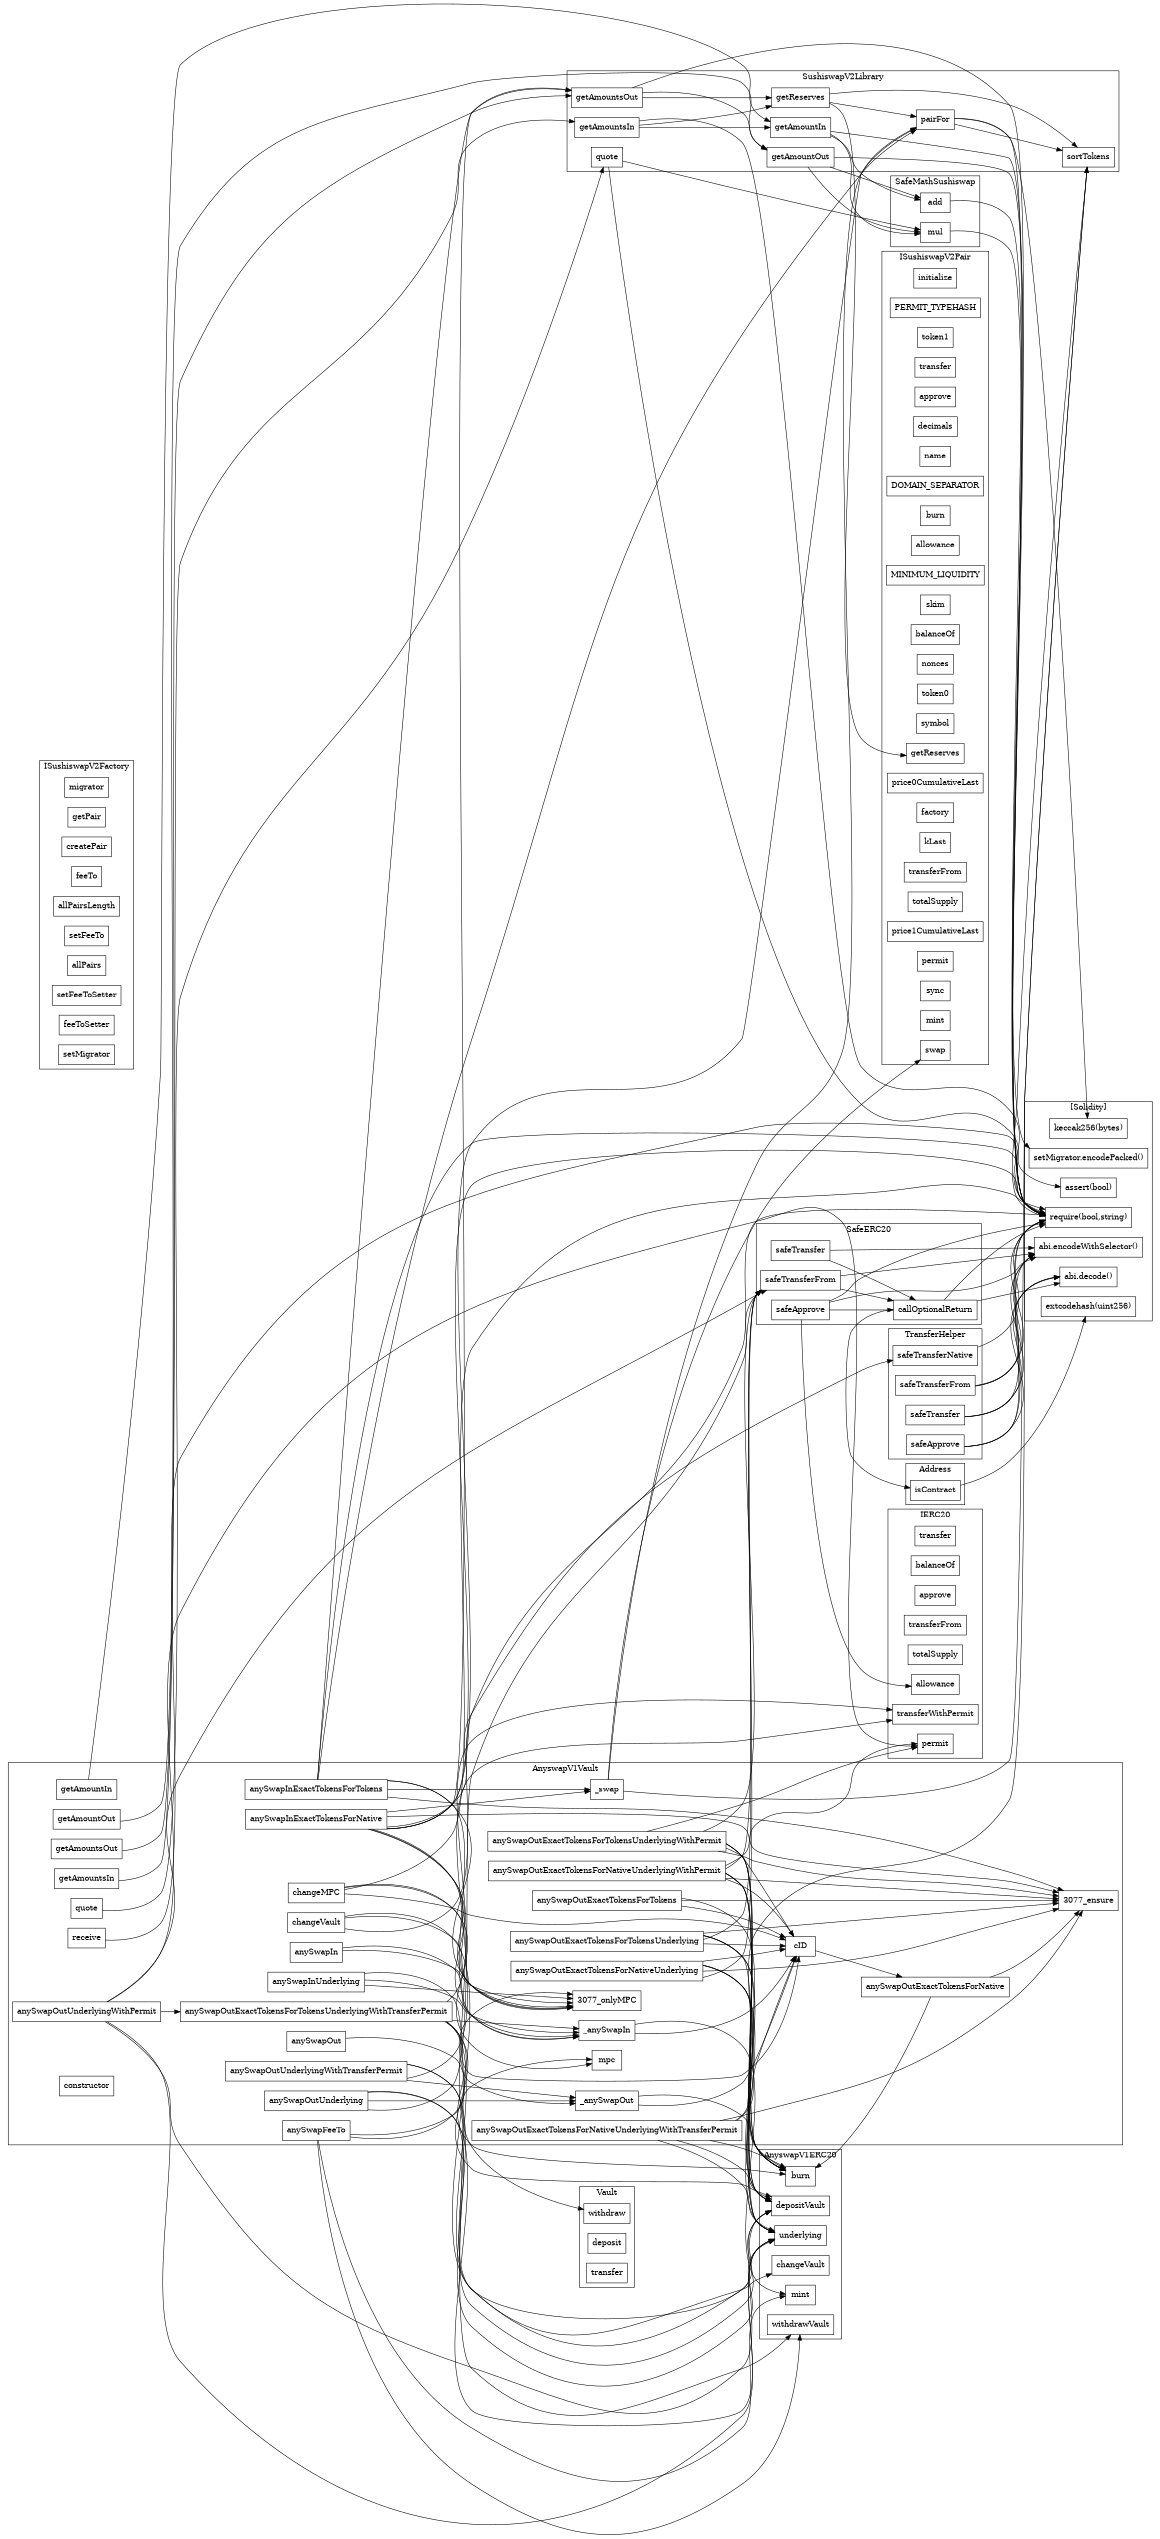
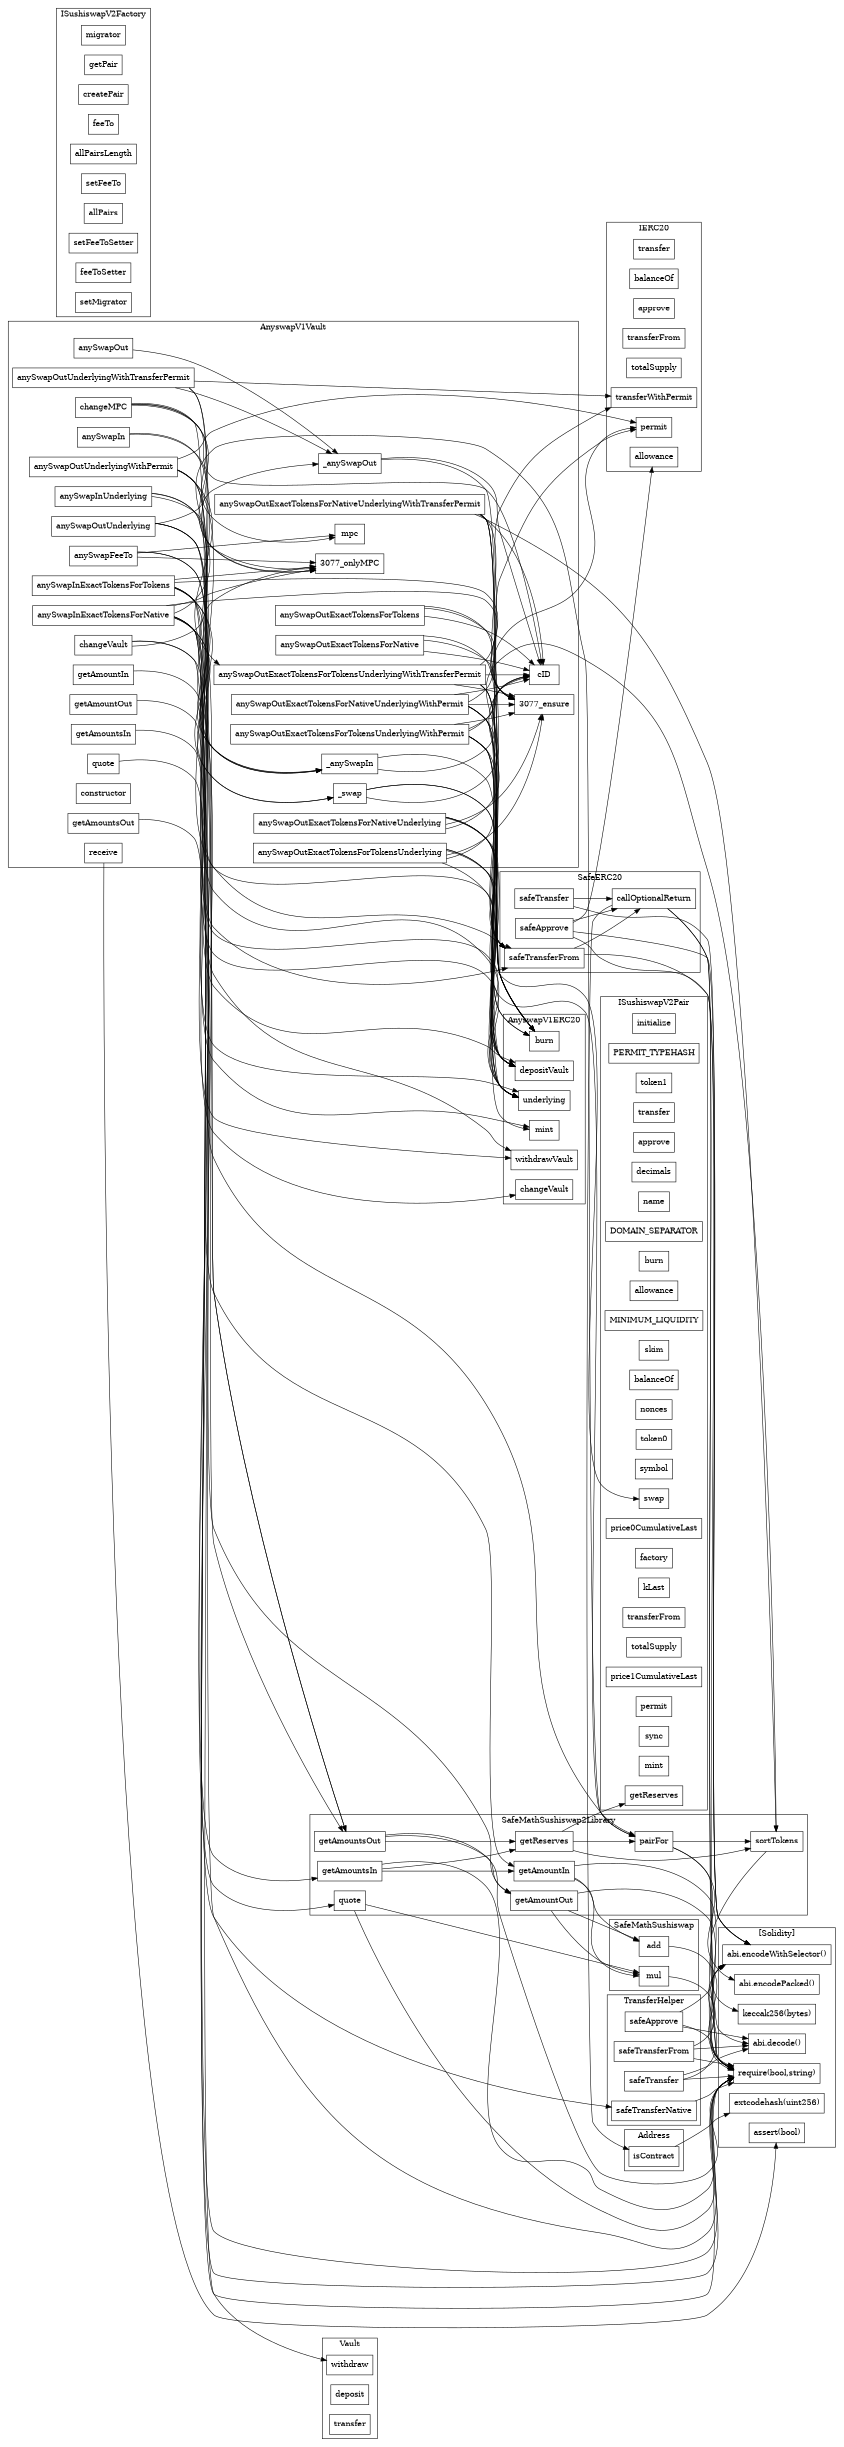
(843, 77) -> (559, 1821)
(1088, 1158) -> (777, 1984)
(856, 1963) -> (474, 658)
(513, 2024) -> (475, 688)
